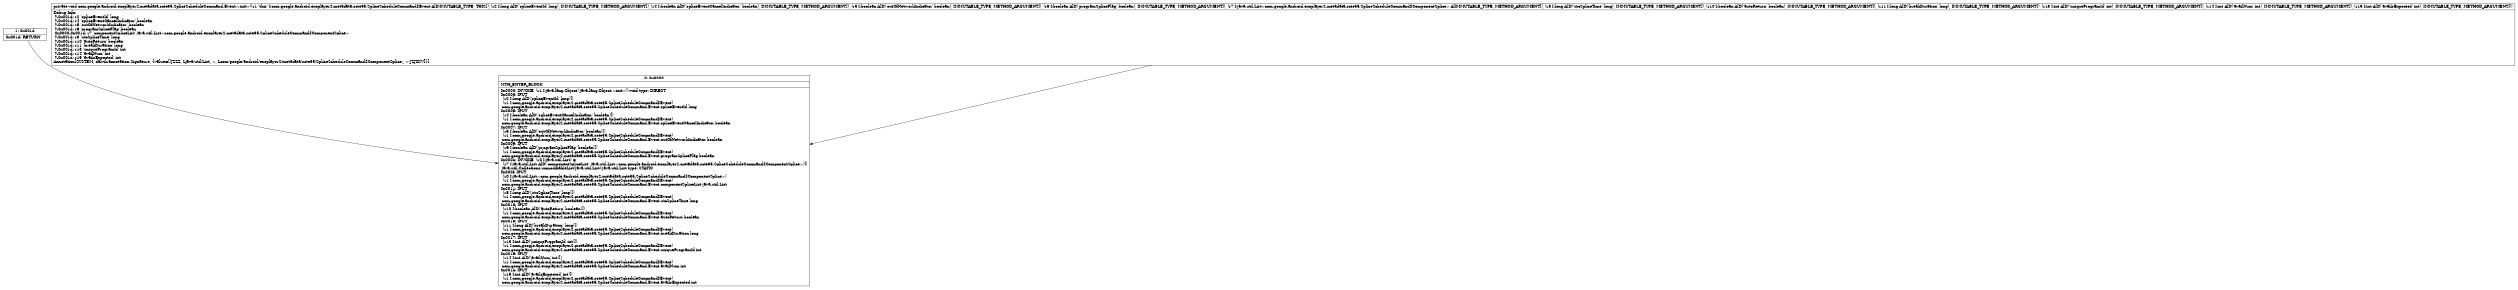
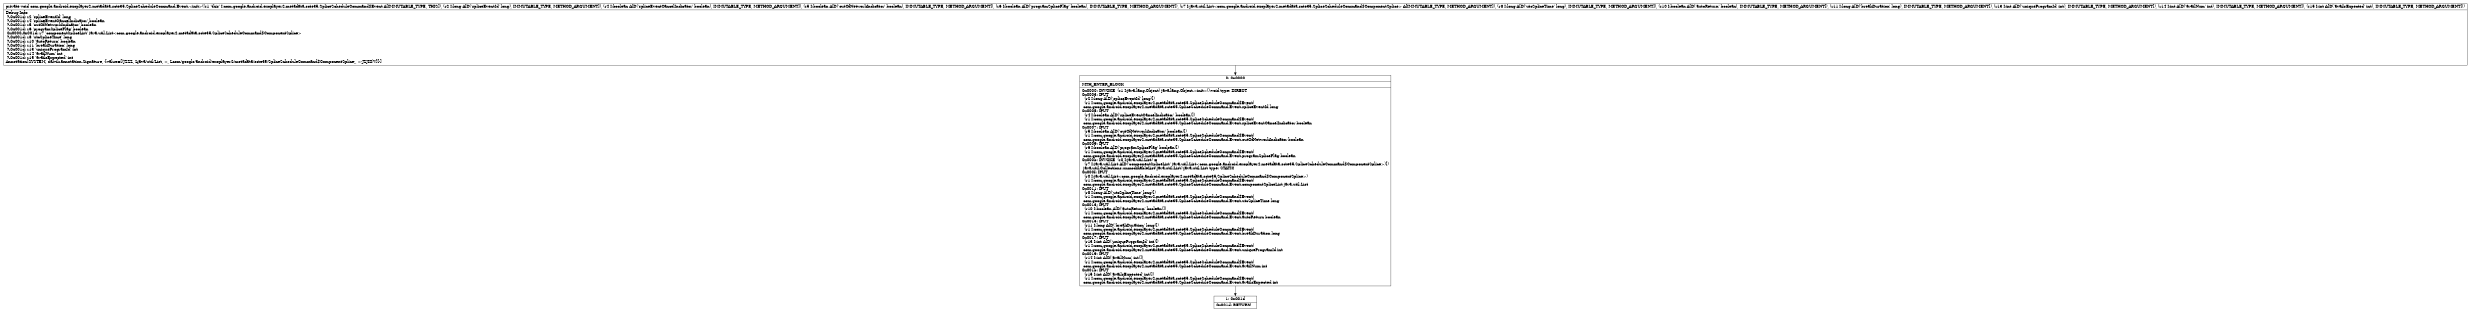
(253, 126) -> (1235, 290)
